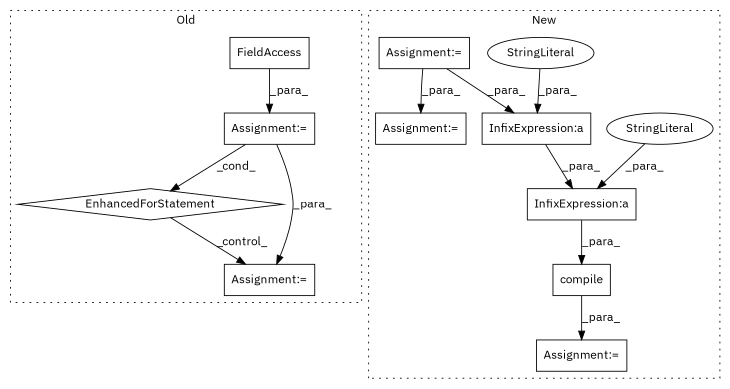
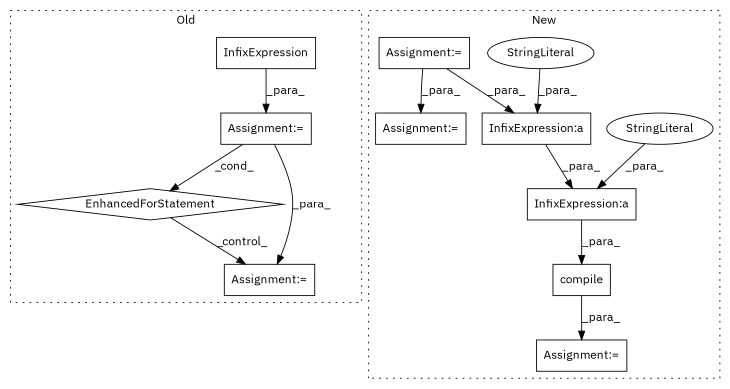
(270, 53) -> (266, 53)
